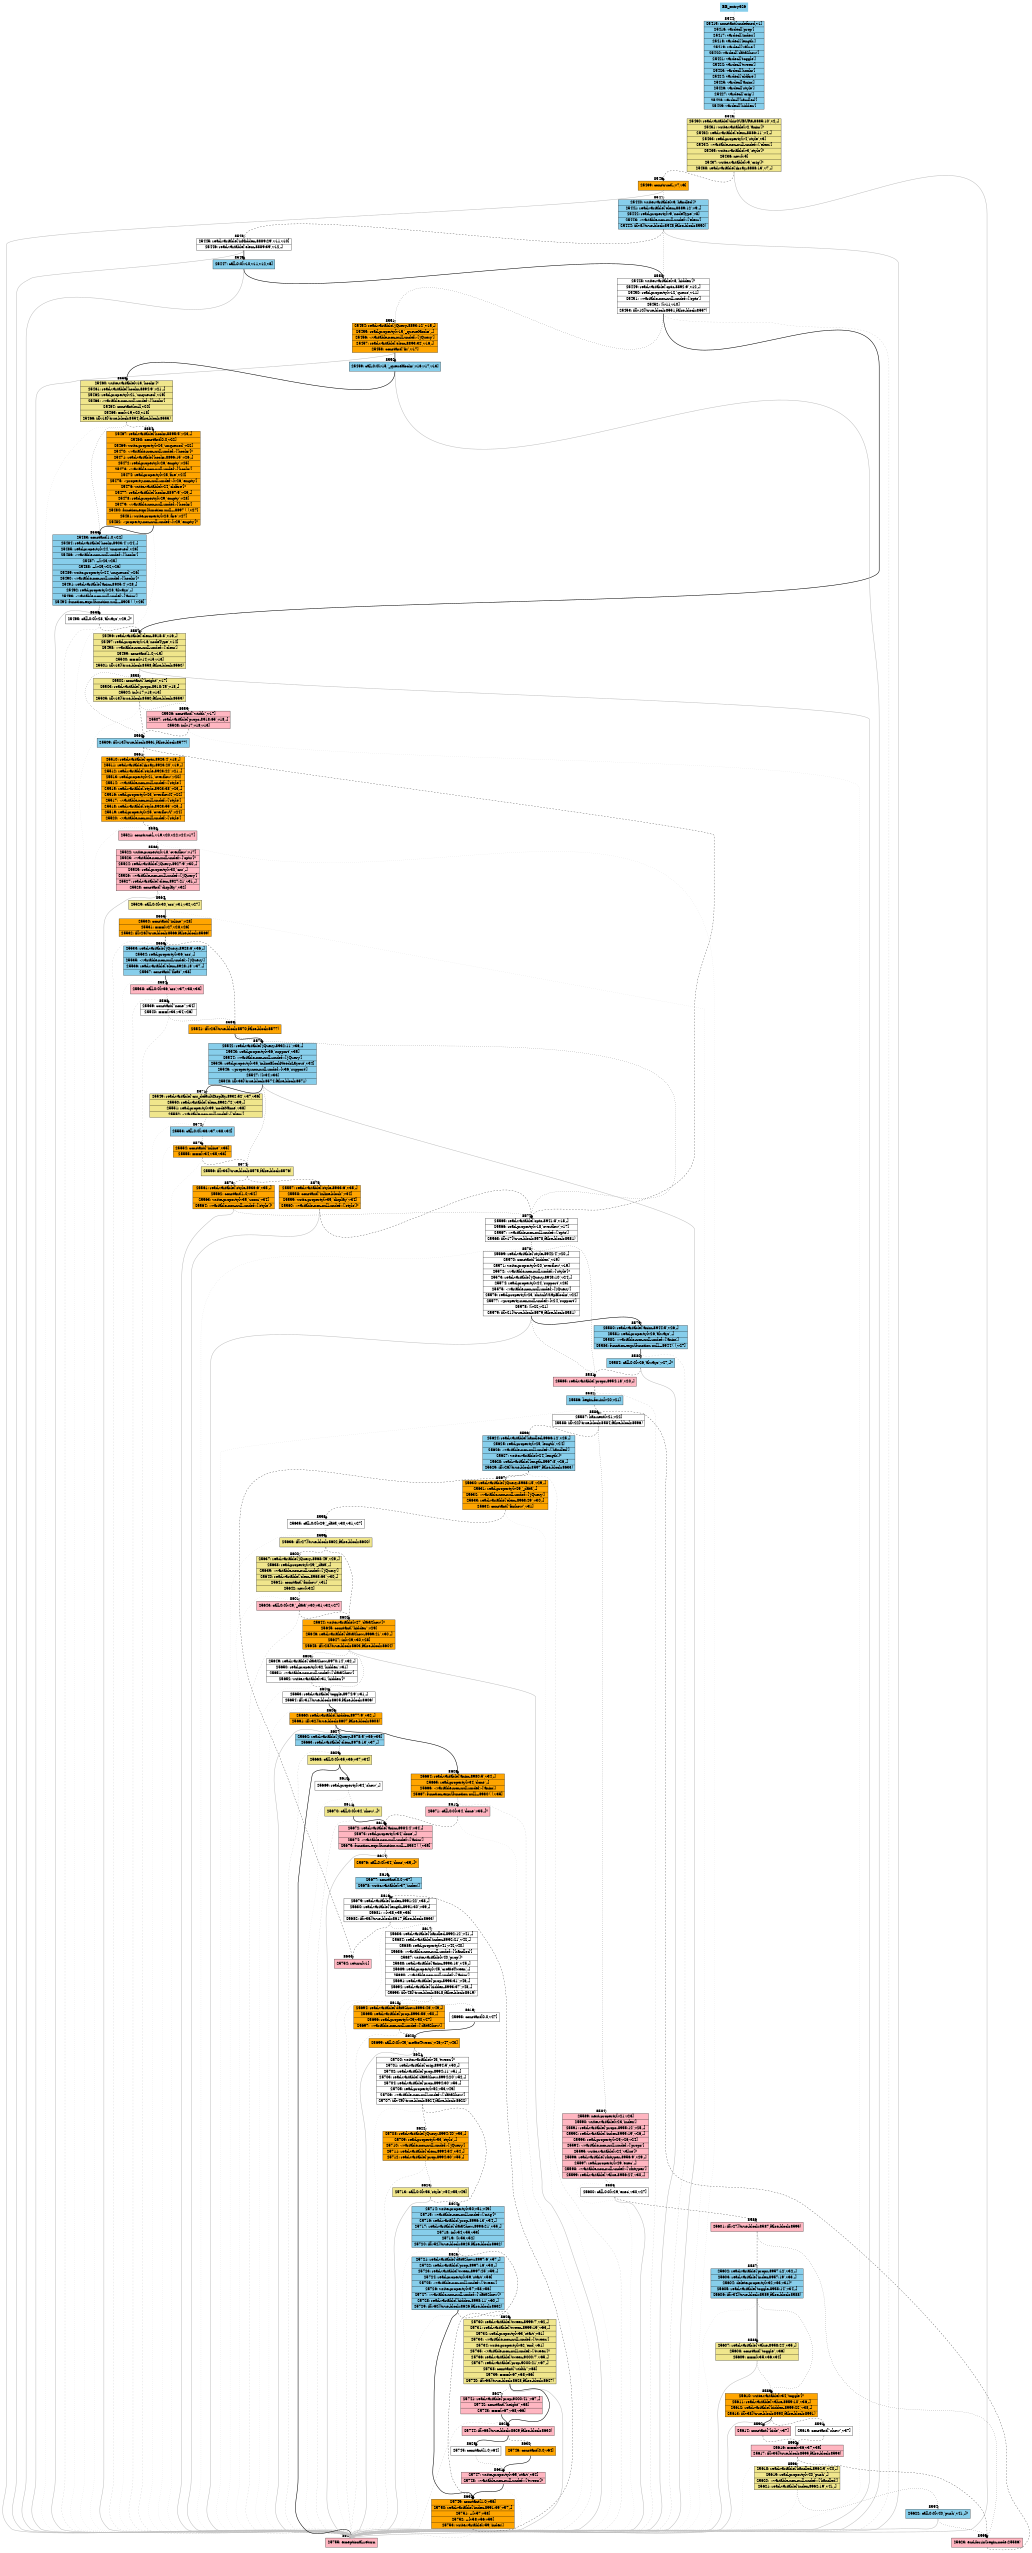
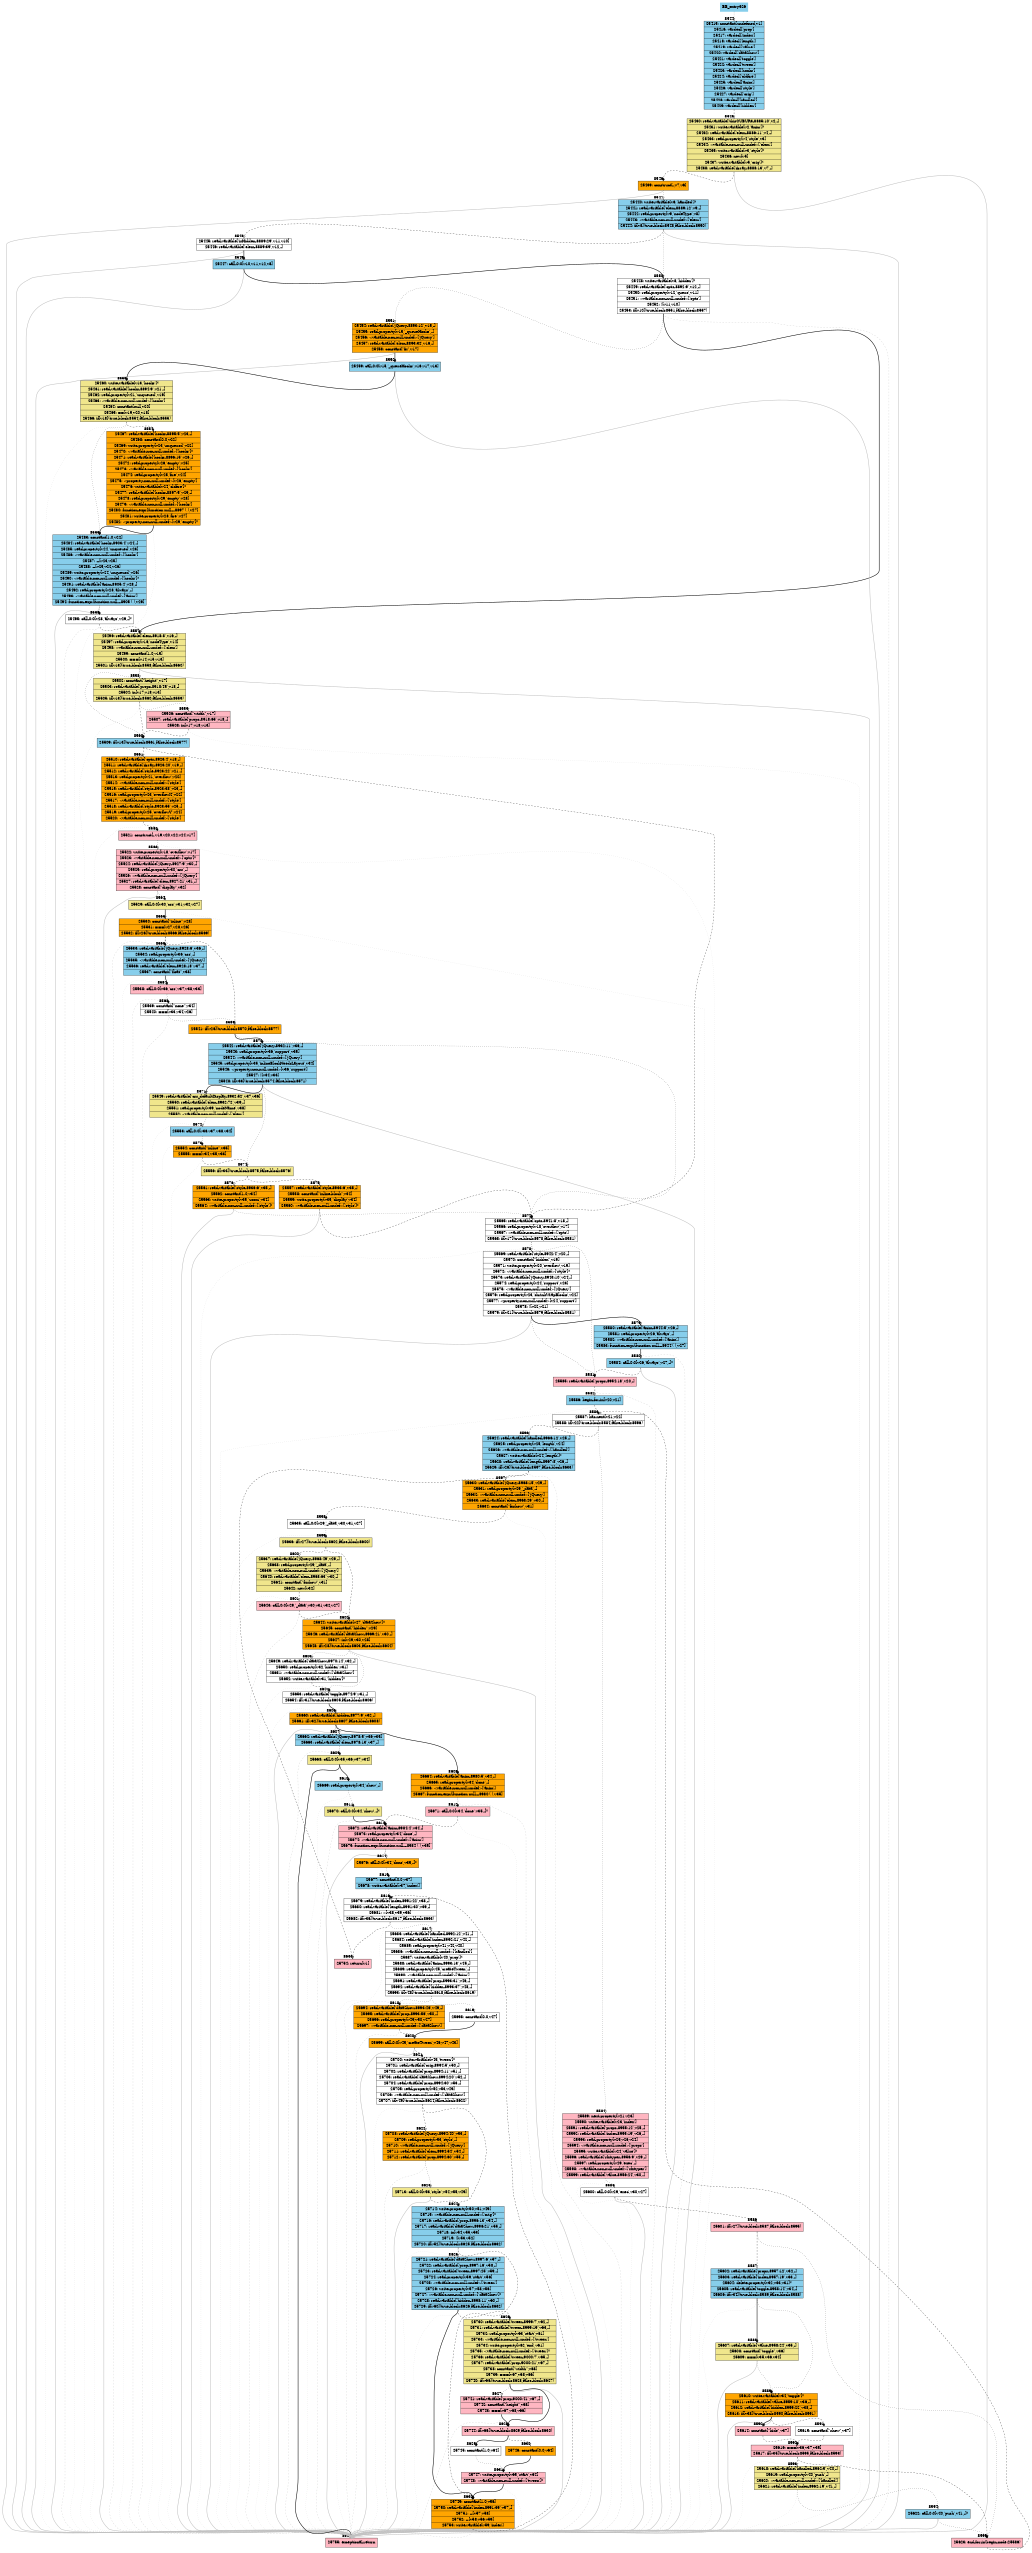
(349, 1786) -> (349, 1786)
